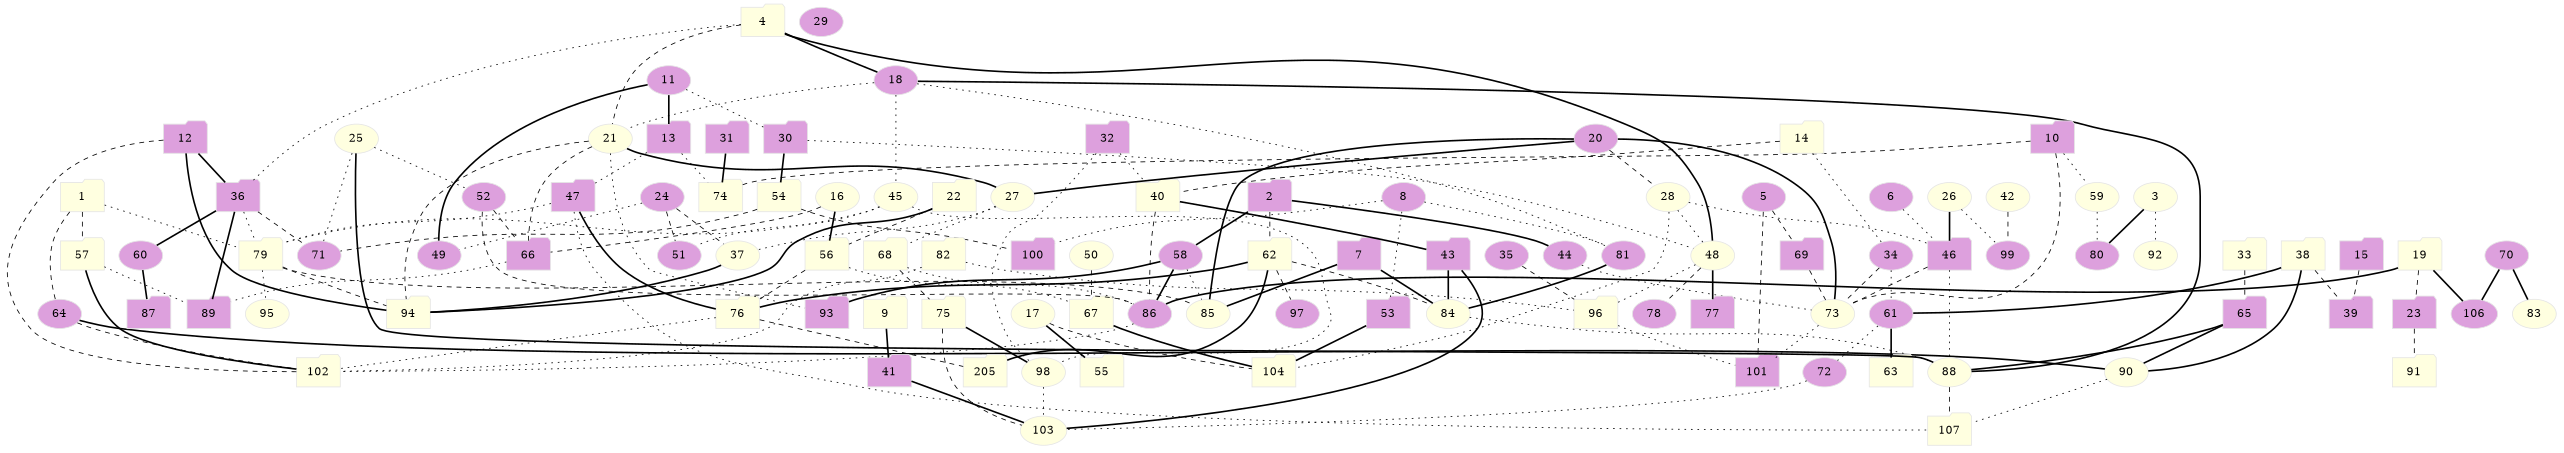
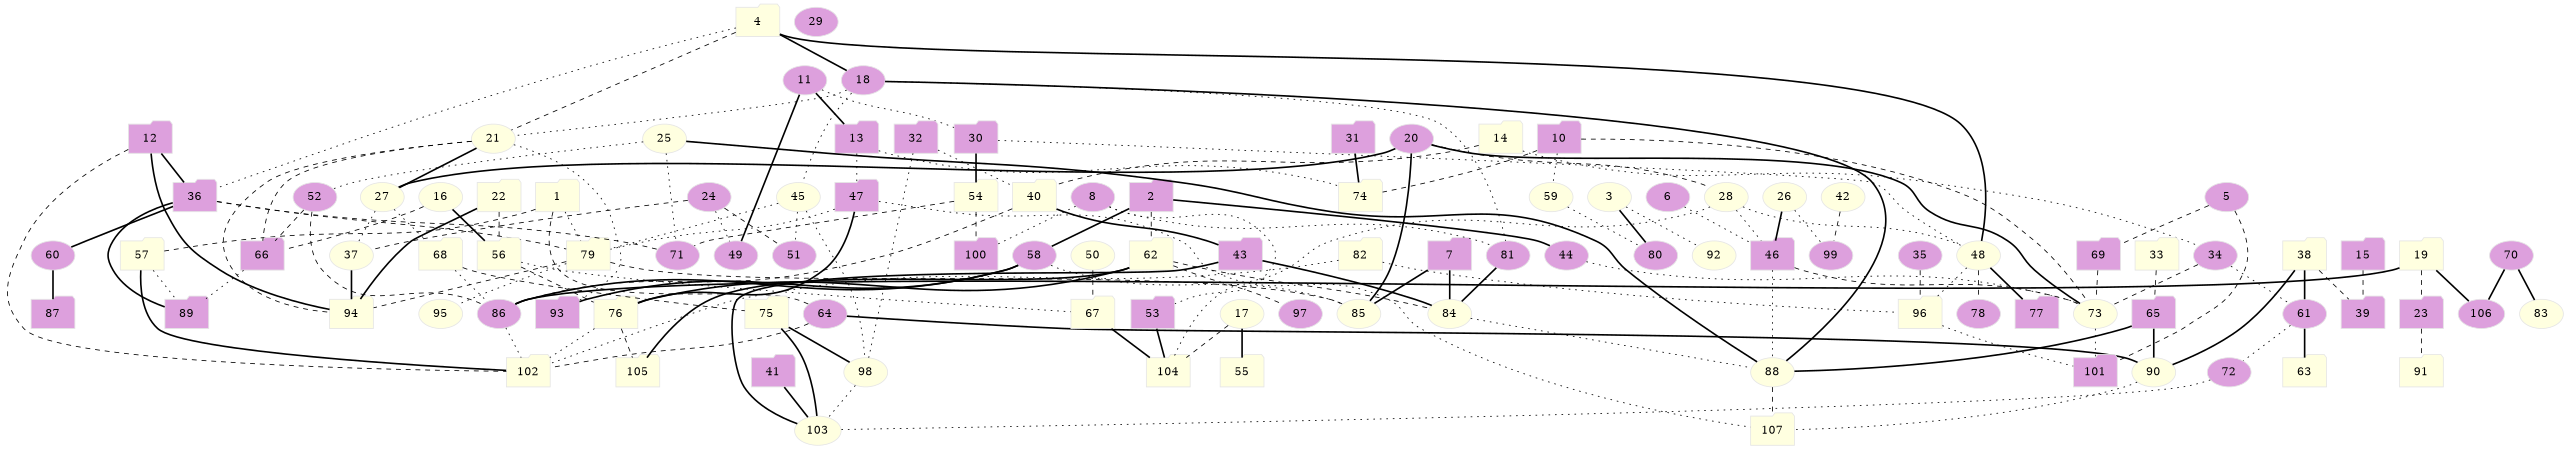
(249, 226) -> (392, 223)
(885, 314) -> none
(985, 372) -> (638, 372)
(961, 393) -> (807, 369)
